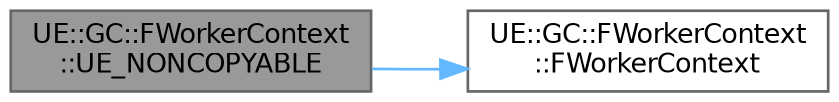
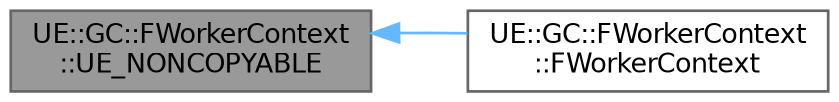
(406, 69) -> (433, 33)
